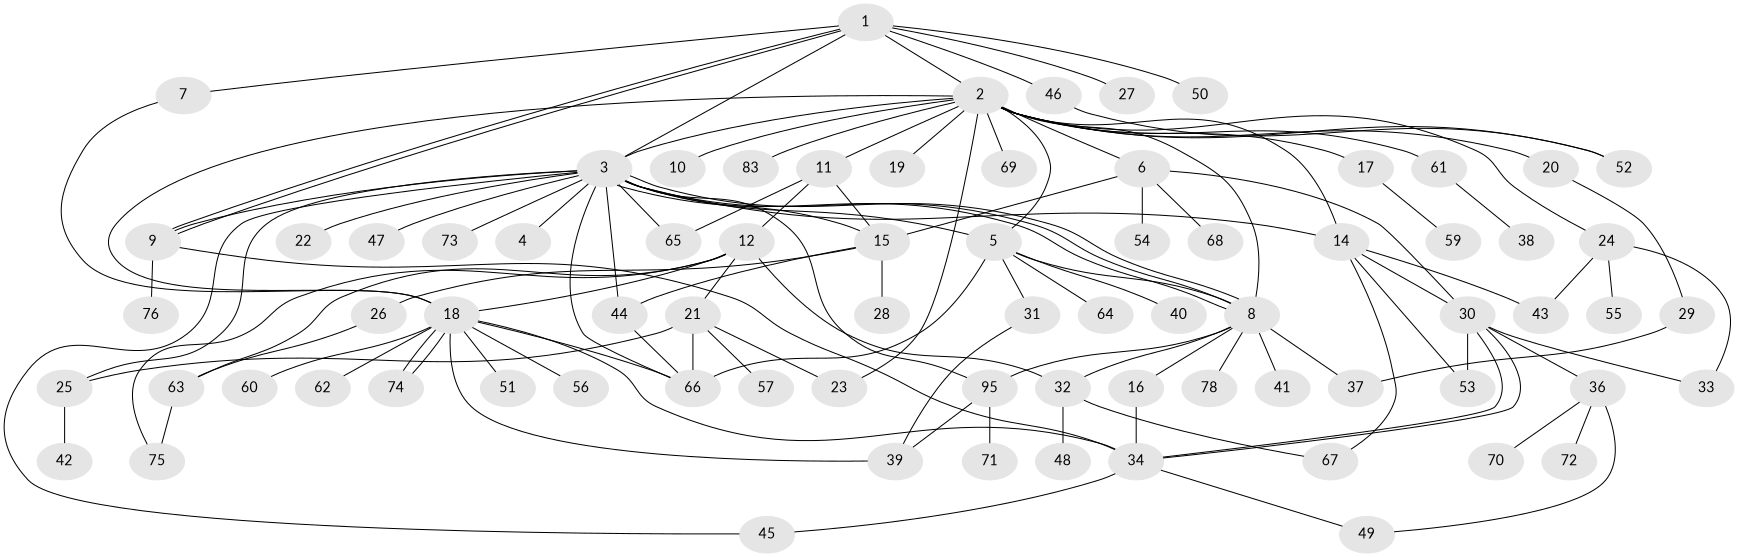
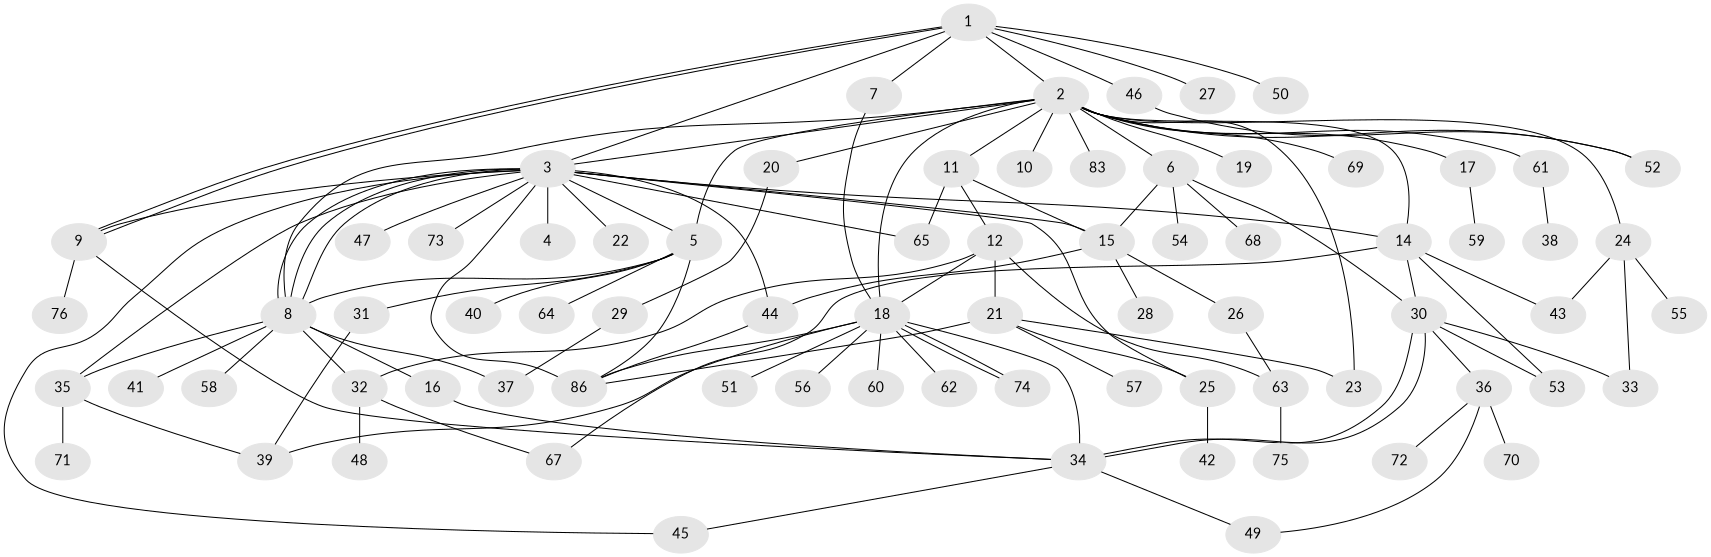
(383, 276) -> none
(693, 388) -> (579, 388)
(990, 388) -> (63, 388)
(1209, 388) -> (209, 388)
